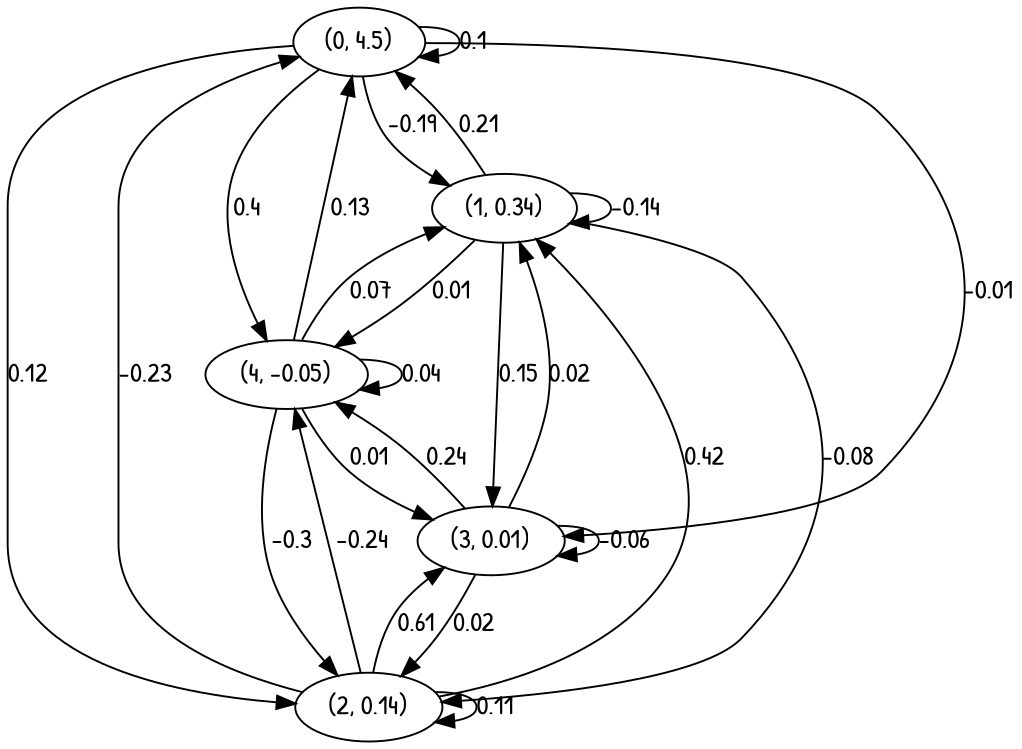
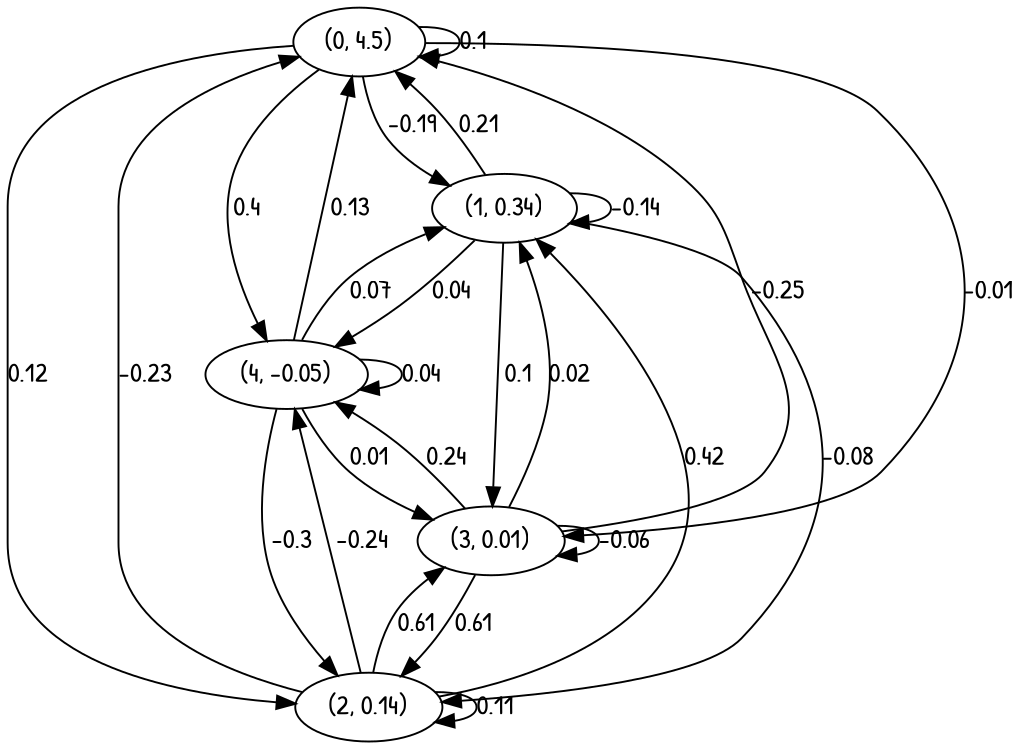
(452, 291) -> (452, 291)
none -> (764, 330)
(519, 375) -> (519, 375)
(474, 624) -> (474, 624)
